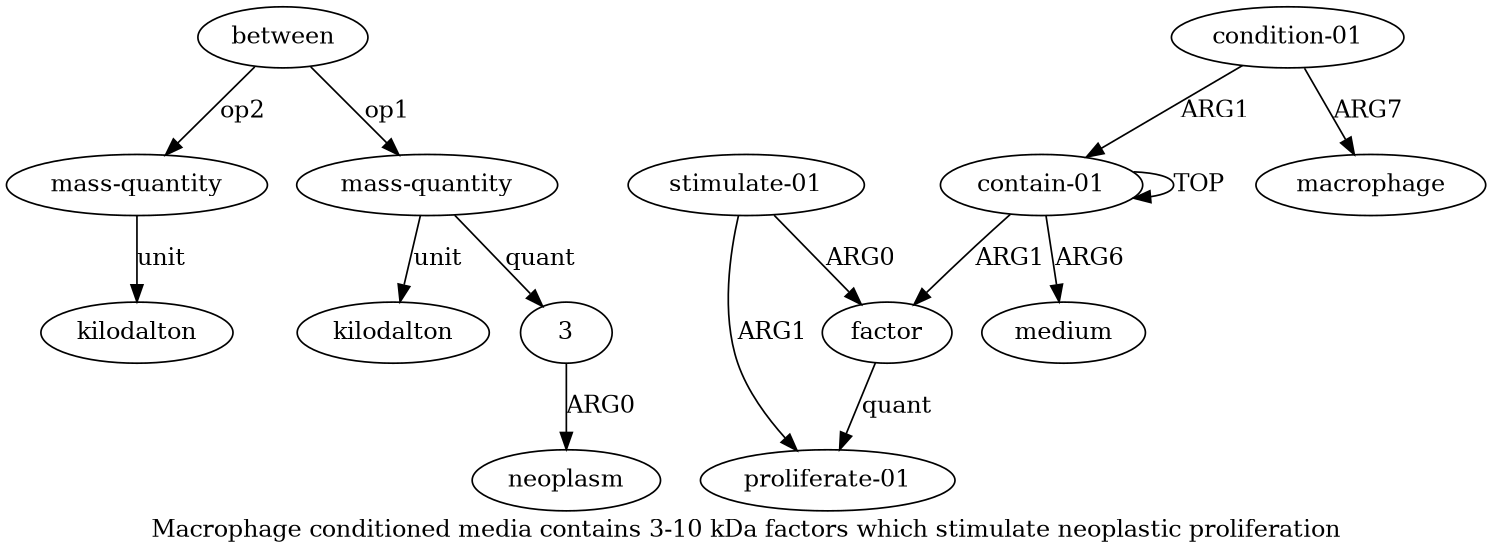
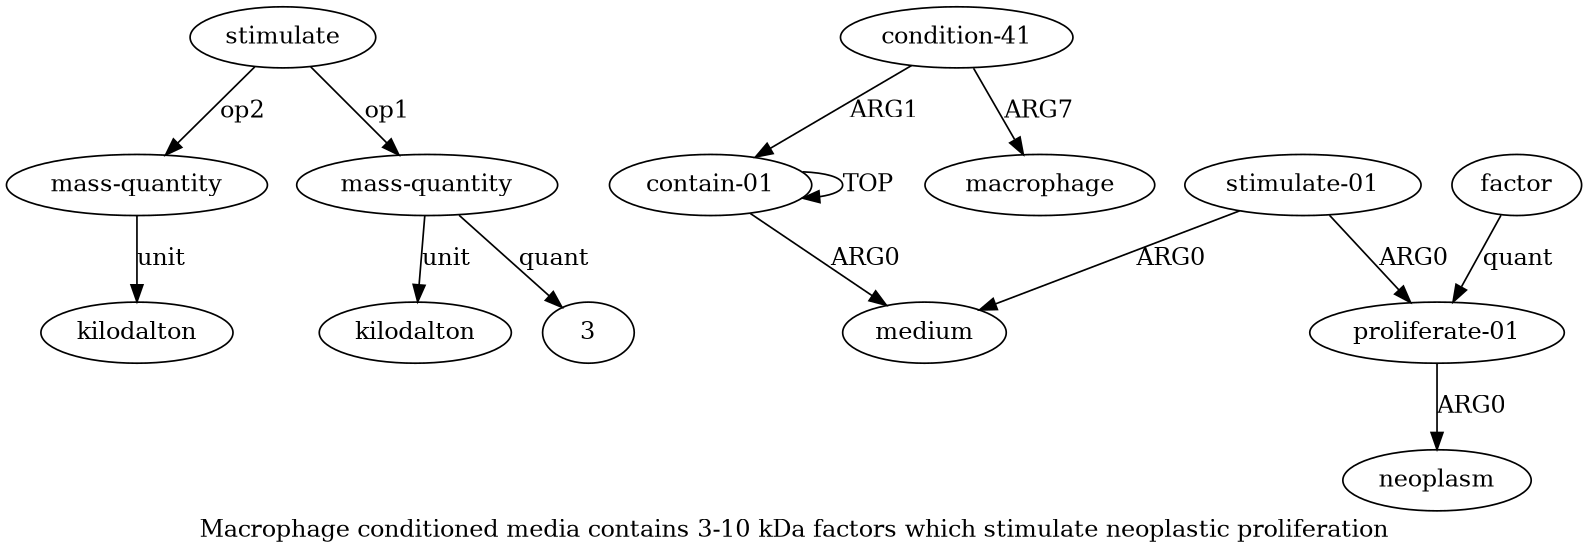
(283, 37) -> (283, 37)
(1288, 37) -> (957, 37)
(811, 253) -> (1118, 257)
(968, 253) -> none
(1090, 259) -> (866, 259)
(773, 333) -> (1414, 259)
(566, 398) -> (1437, 398)
